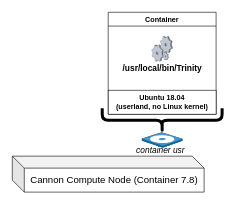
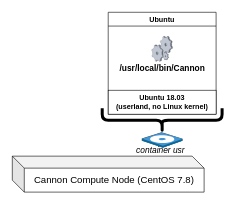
(162, 20) -> (162, 20)
(163, 66) -> (163, 66)
(162, 102) -> (162, 102)
(114, 180) -> (114, 180)
